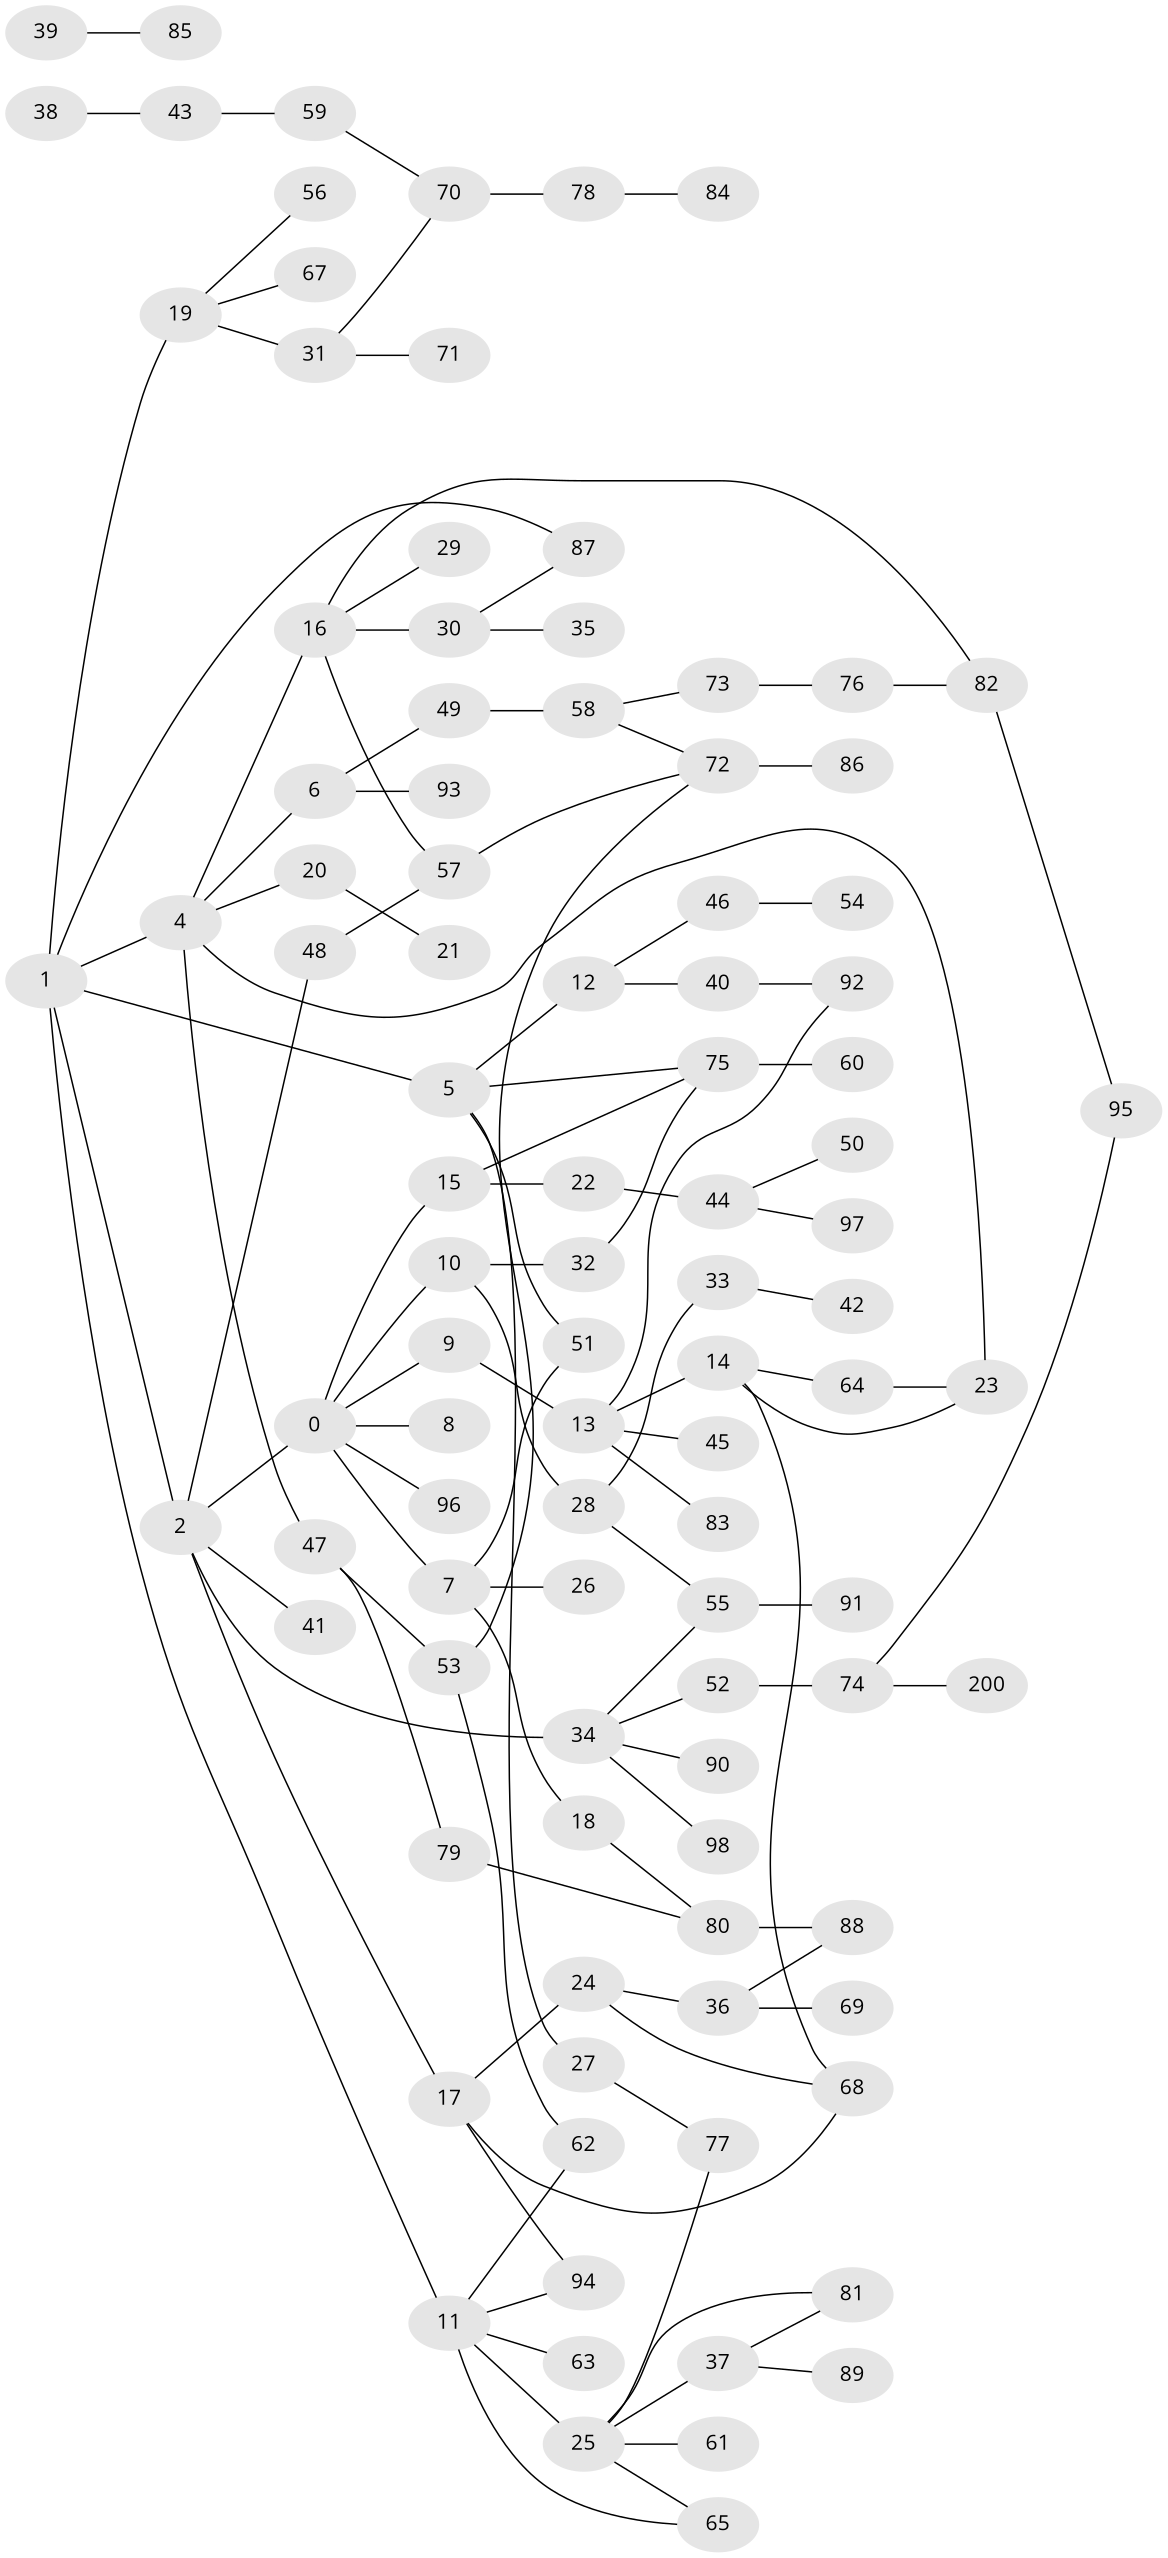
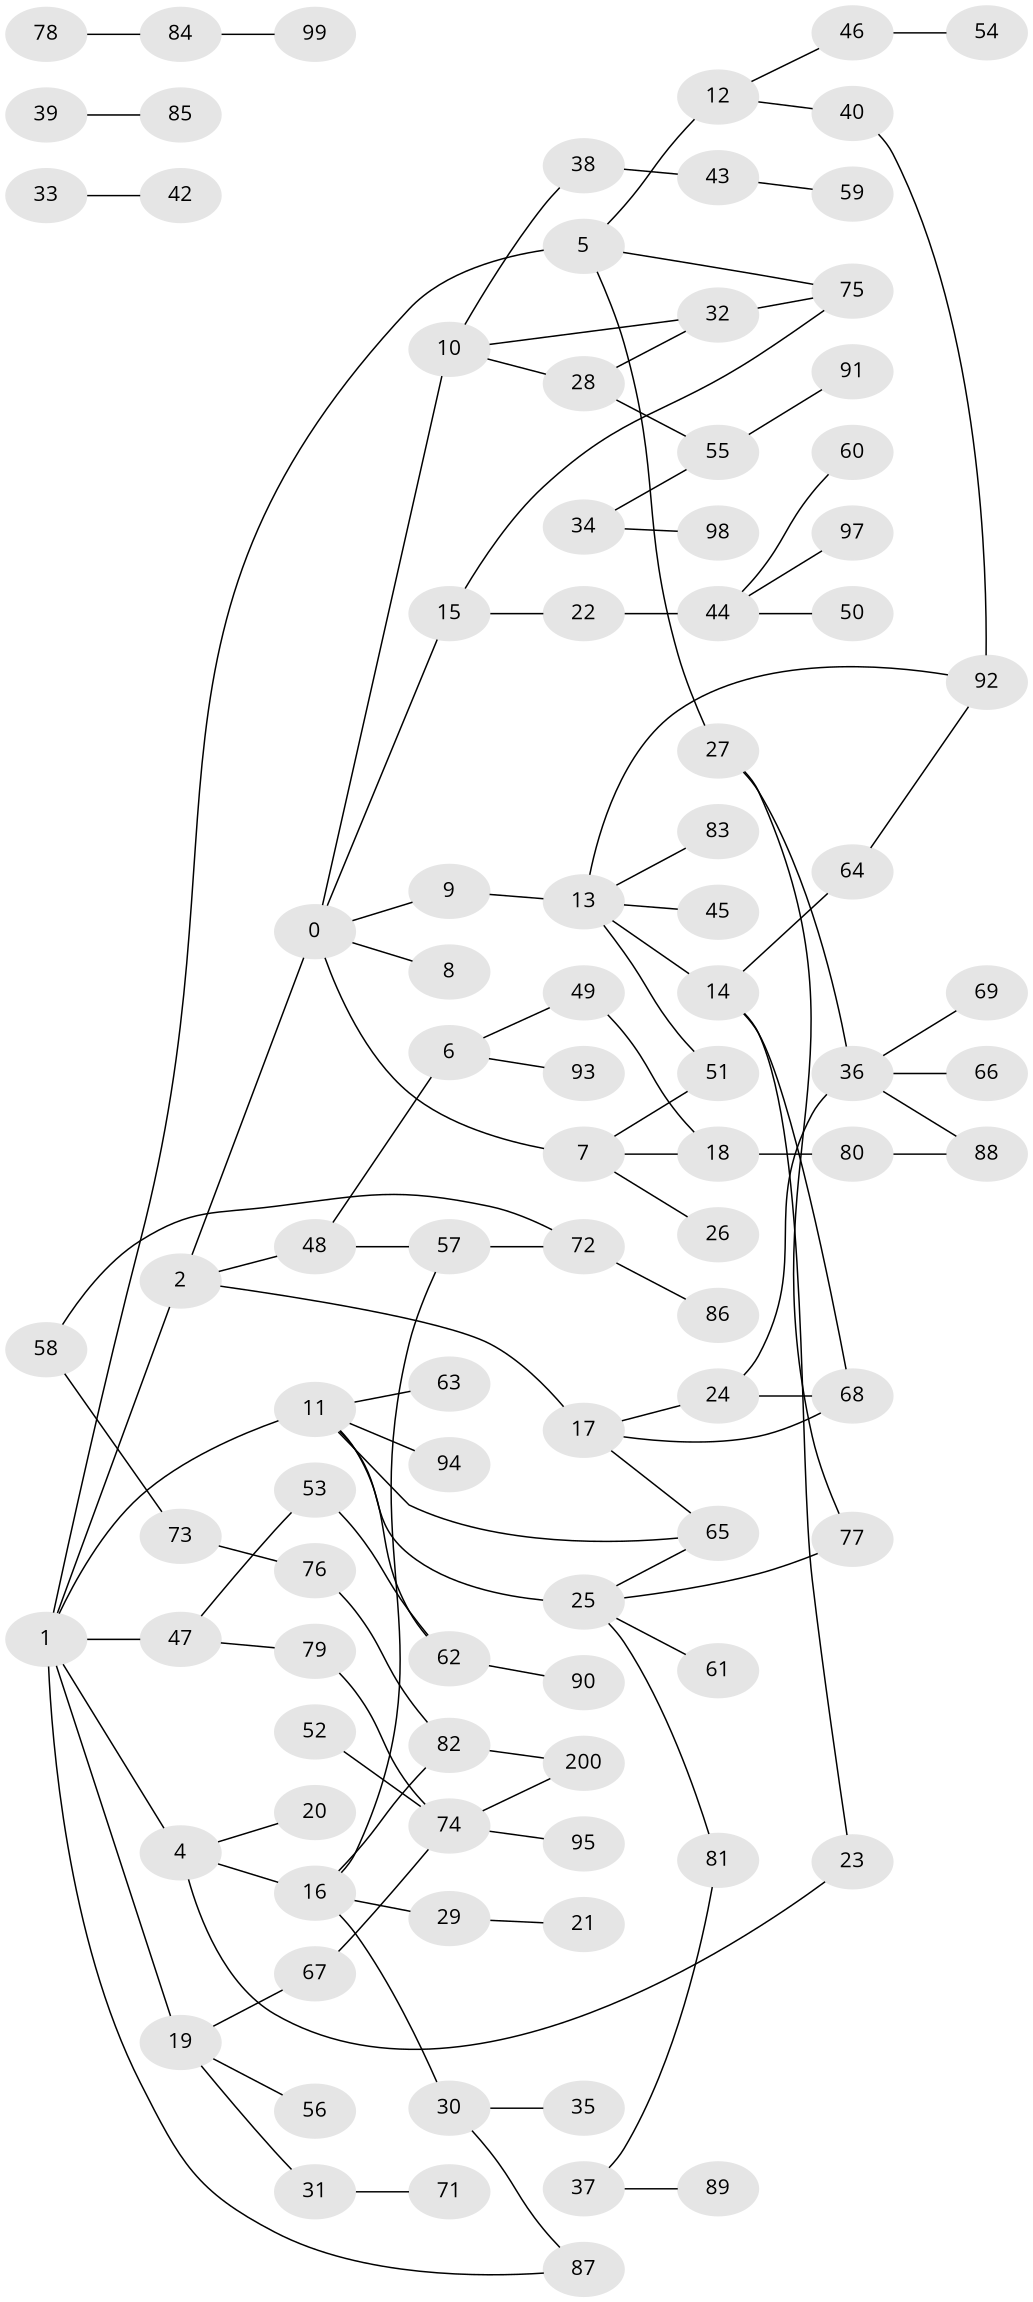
none -> (315, 34)
(449, 194) -> none
none -> (514, 247)
(517, 711) -> (651, 1074)
(248, 857) -> (382, 1150)
none -> (807, 897)
(1054, 898) -> (517, 1754)
(373, 907) -> (517, 1922)
(776, 1065) -> (785, 533)
none -> (987, 1074)
(500, 1143) -> none
(221, 1240) -> (114, 1639)
(520, 1248) -> (648, 989)
(920, 1387) -> (920, 777)
(648, 1409) -> (651, 349)
(449, 1506) -> none
(315, 1627) -> none
(336, 1701) -> none
(651, 1711) -> none
(651, 1751) -> (517, 1671)
(584, 1891) -> (382, 1739)
none -> (389, 1896)
(513, 2193) -> (651, 1482)
(651, 2404) -> none
